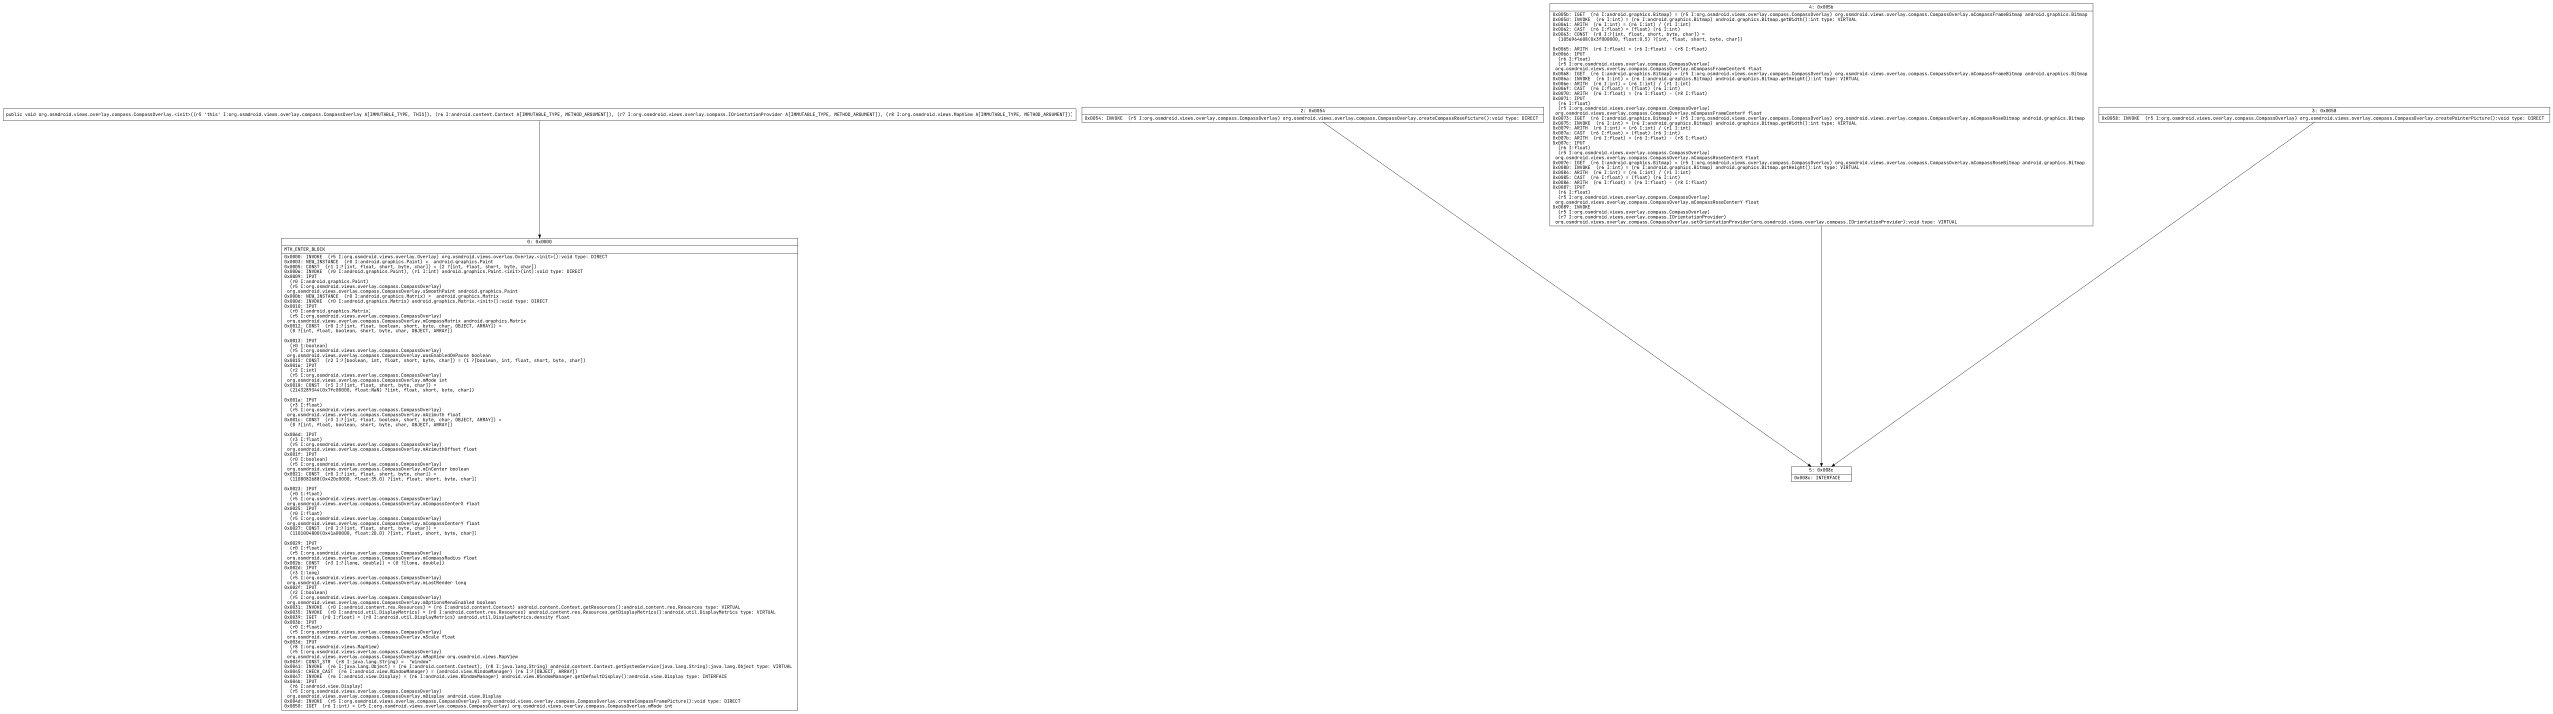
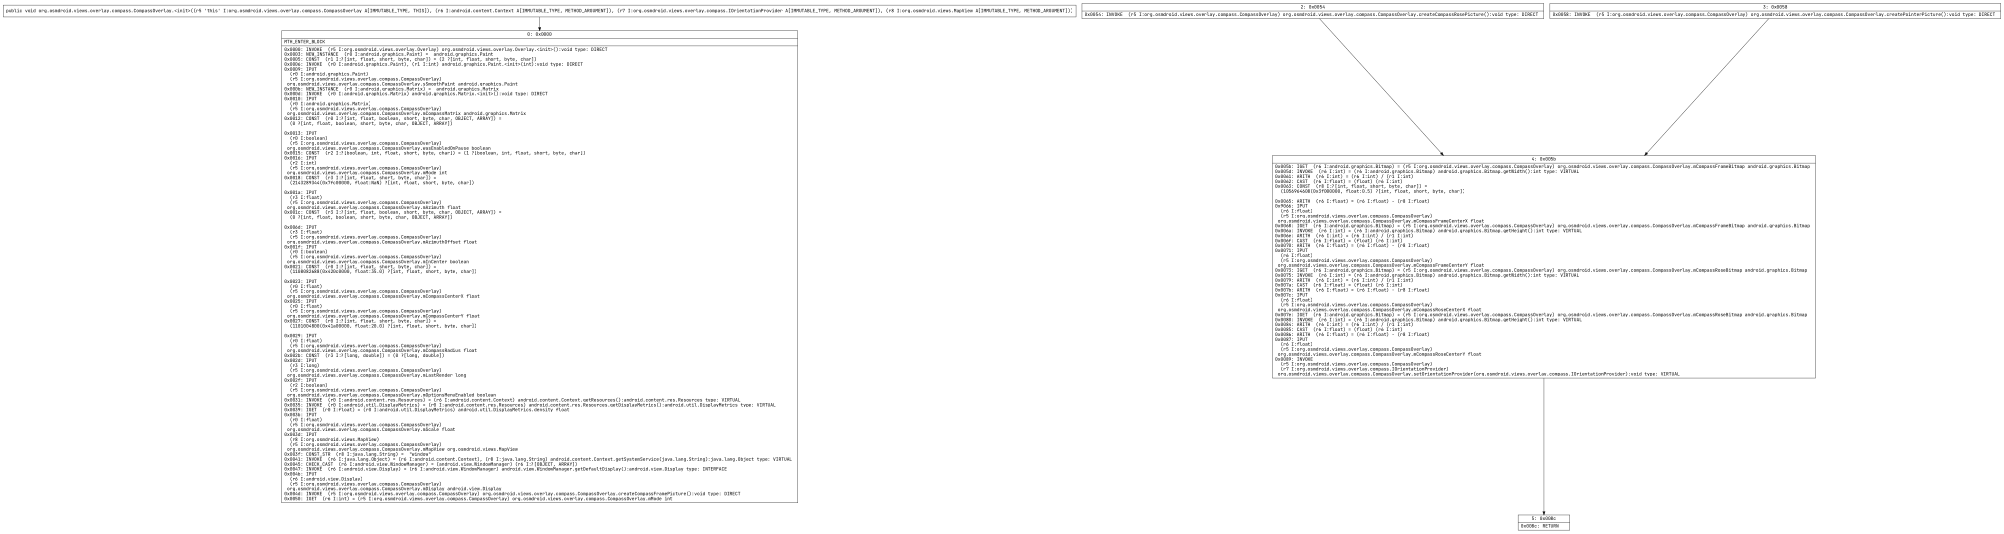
(1572, 54) -> (1294, 206)
(1566, 293) -> (1380, 86)
(2074, 293) -> (1708, 86)
(1821, 478) -> (1544, 526)
